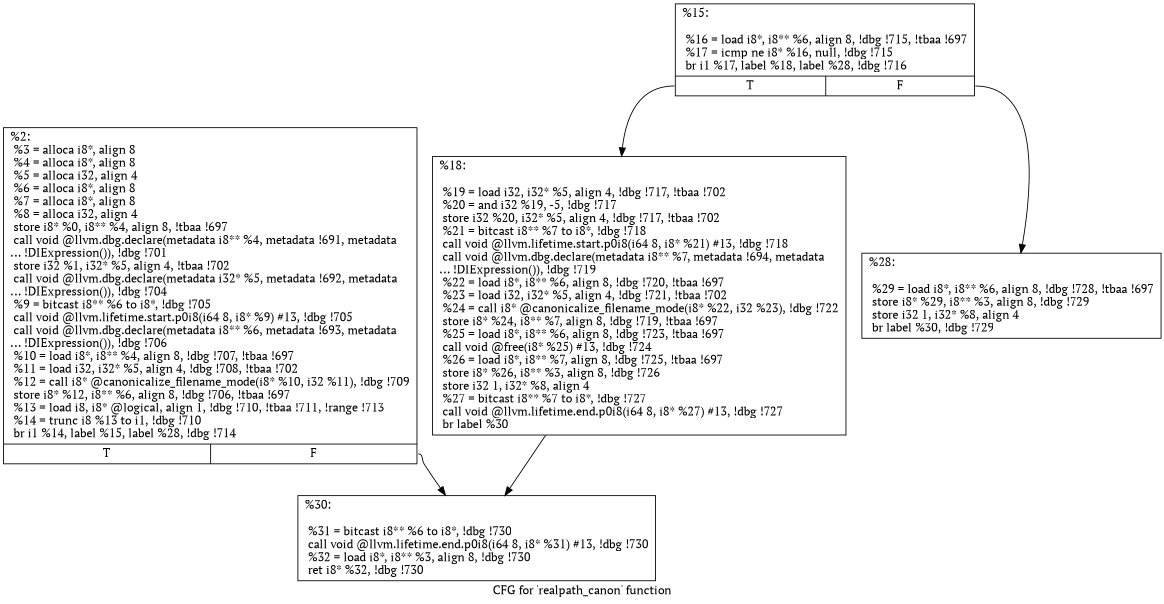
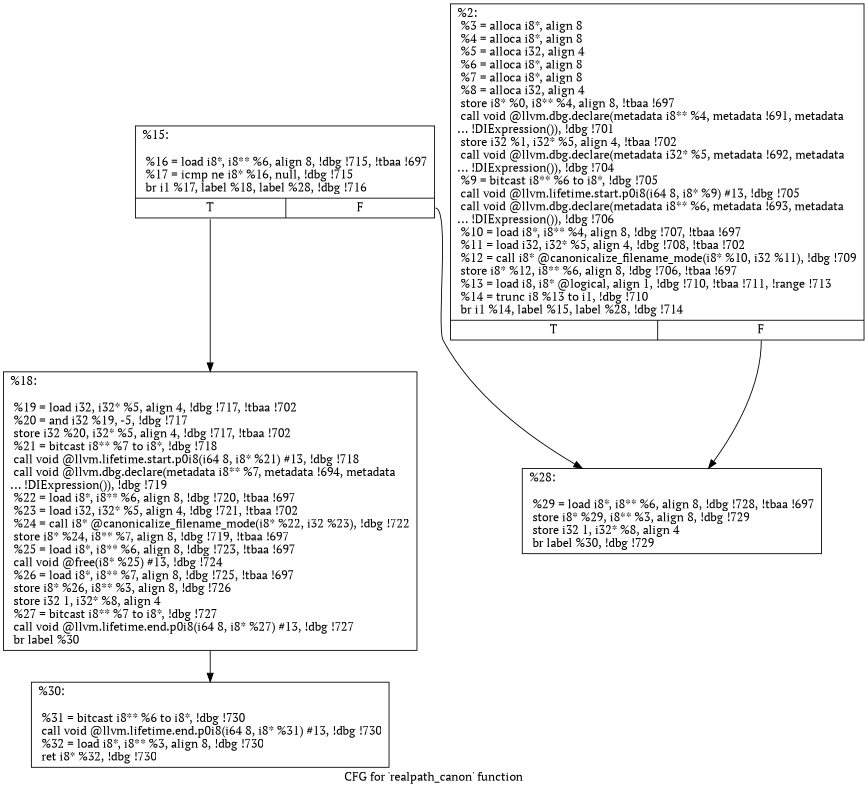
(429, 471) -> (747, 404)
